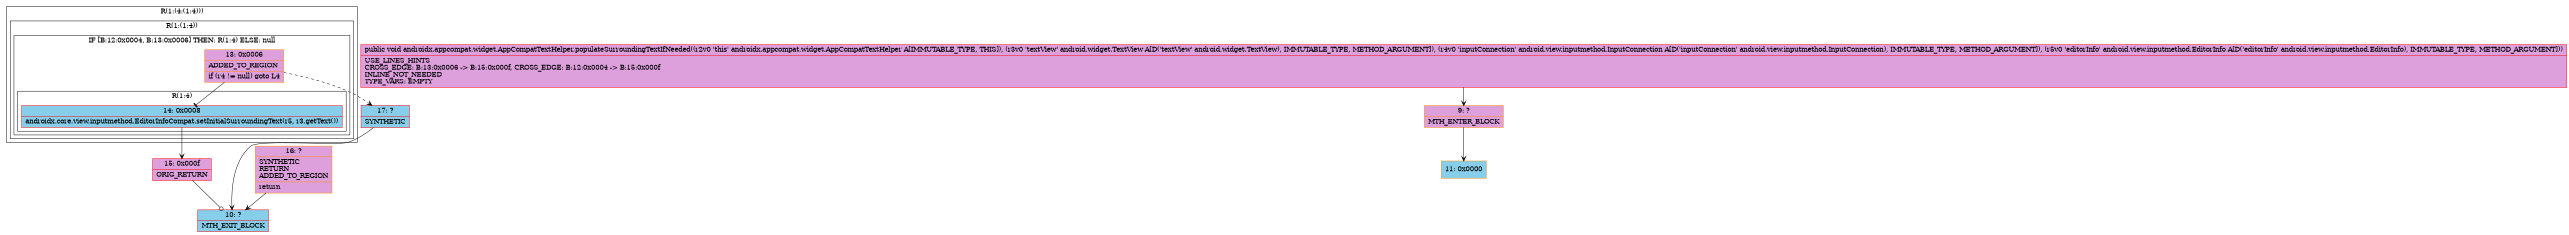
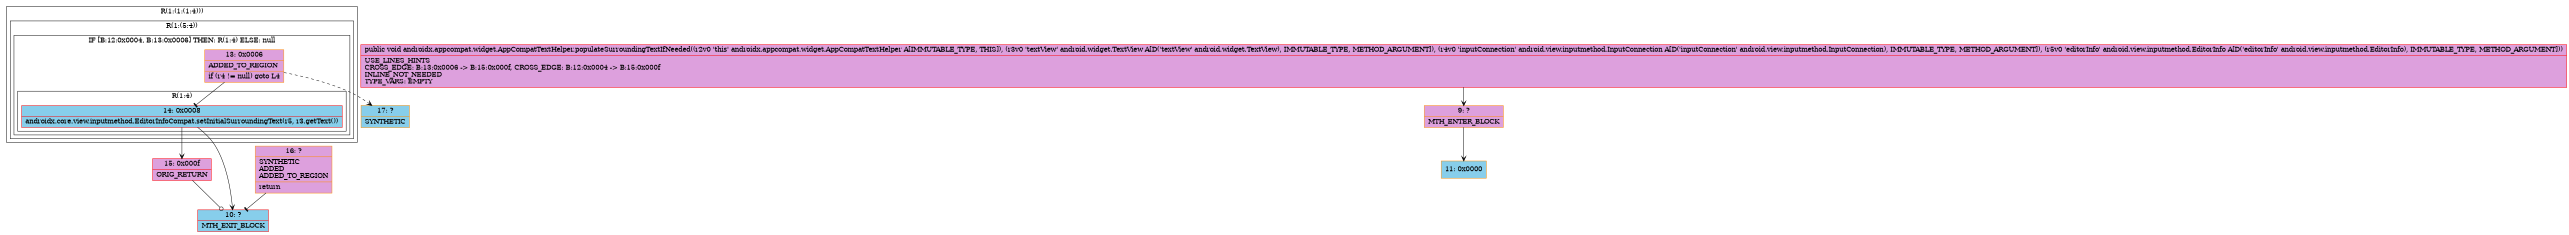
(182, 12) -> (182, 12)
(182, 26) -> (182, 26)
(385, 117) -> (385, 117)
(253, 145) -> (223, 162)
(274, 169) -> (272, 169)
(257, 201) -> (257, 201)
